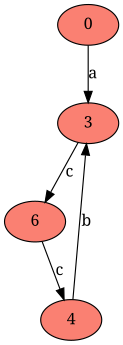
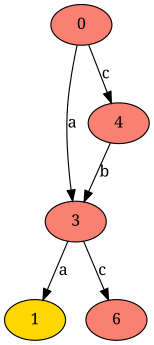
(51, 265) -> (98, 69)
none -> (35, 320)
